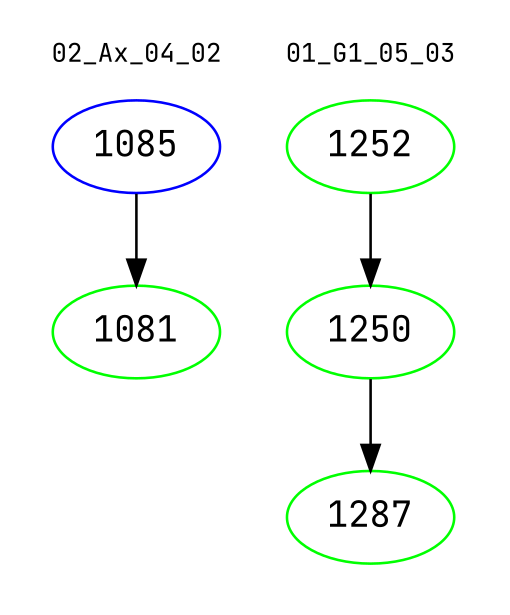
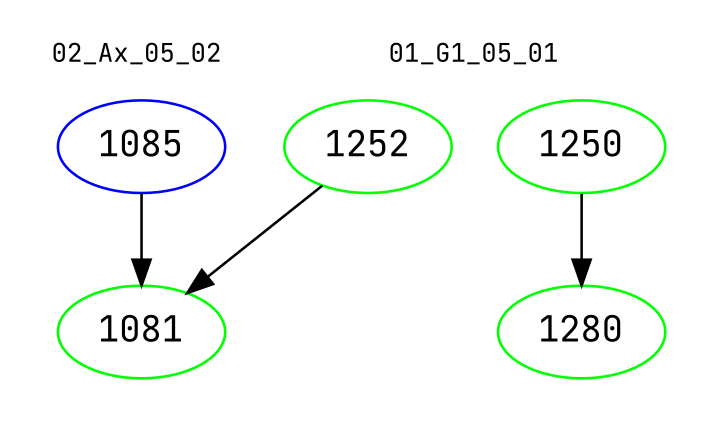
(138, 55) -> (138, 55)
(372, 55) -> (475, 55)
(371, 227) -> (282, 218)
(371, 517) -> (582, 332)
